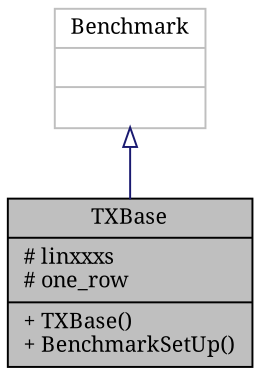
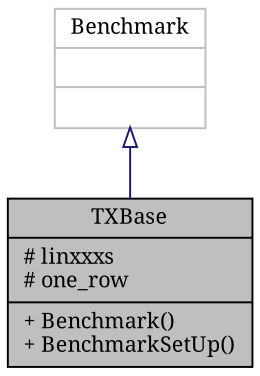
(78, 322) -> (100, 322)
